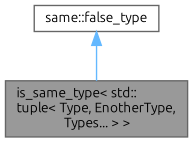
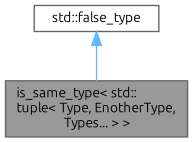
(97, 18) -> (97, 18)
